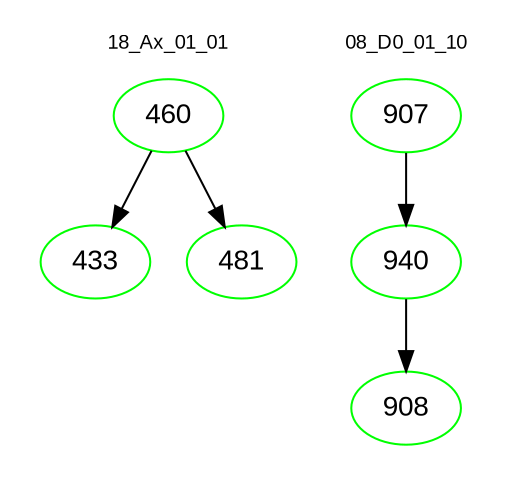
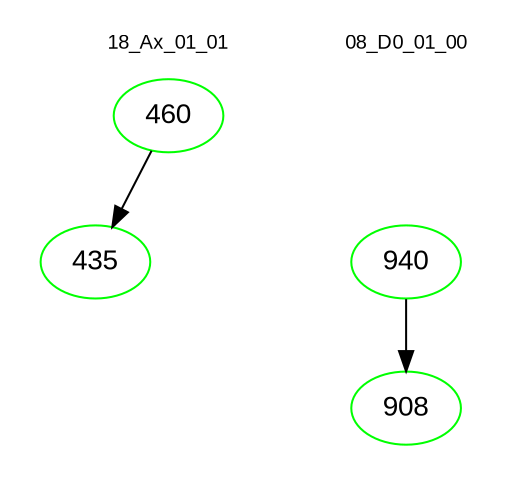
(407, 44) -> (407, 44)
(406, 116) -> none
(95, 262) -> (95, 262)
(242, 262) -> none
